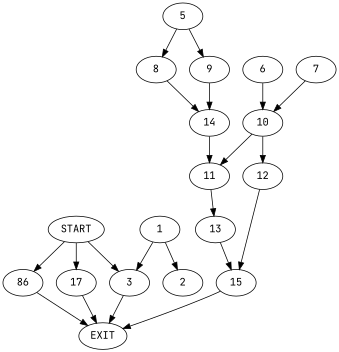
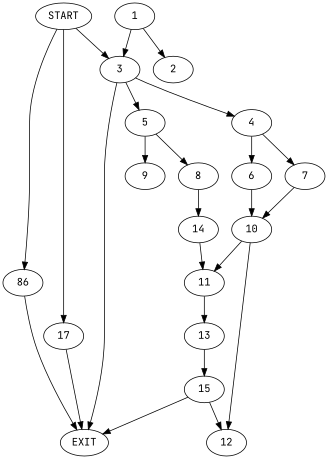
none -> (131, 93)
(209, 93) -> none
none -> (252, 123)
(250, 226) -> (214, 413)
